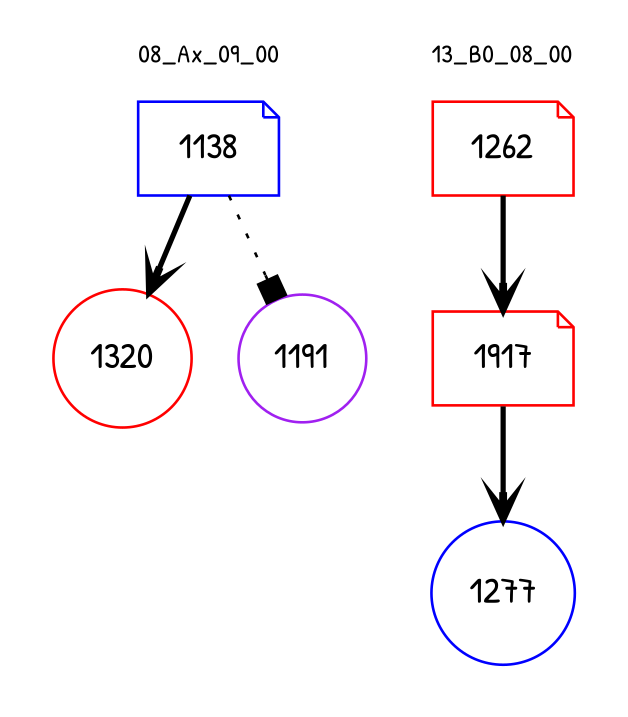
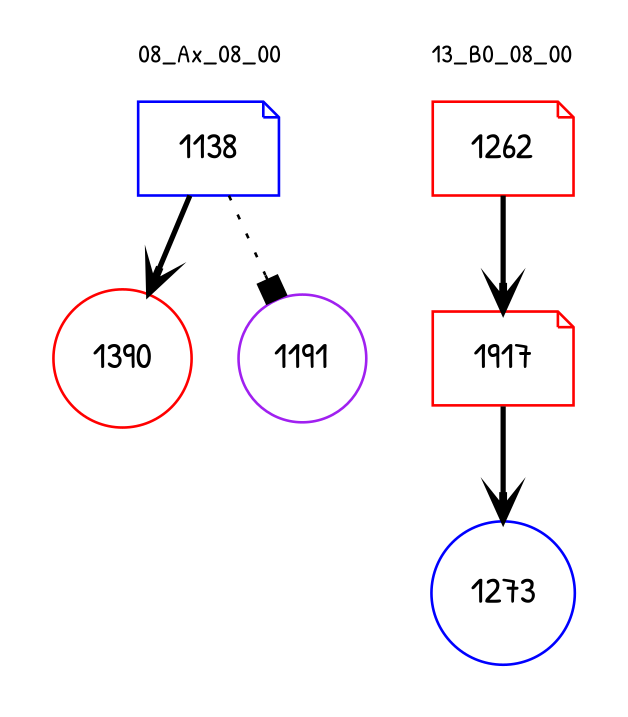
(210, 56) -> (210, 56)
(123, 358) -> (123, 358)
(503, 593) -> (503, 593)
